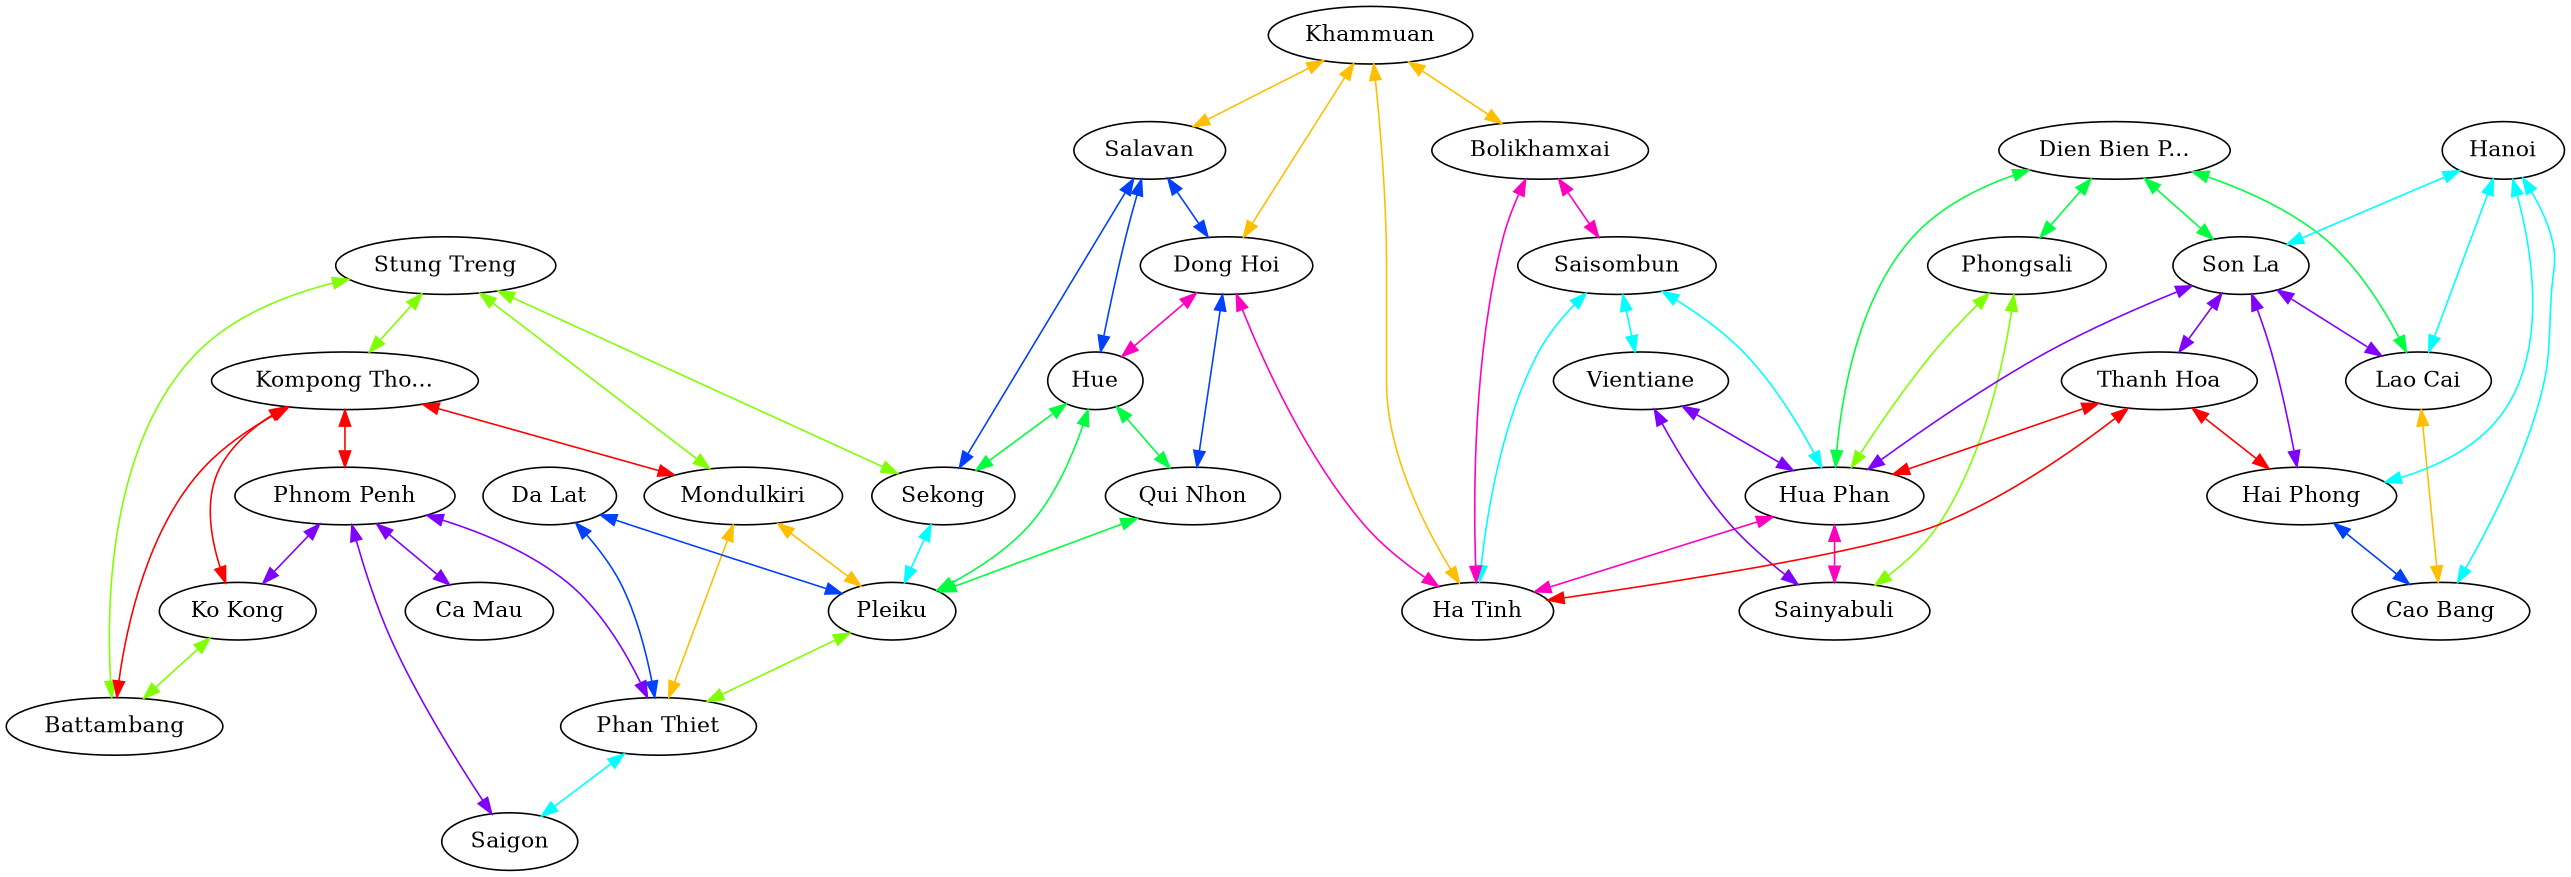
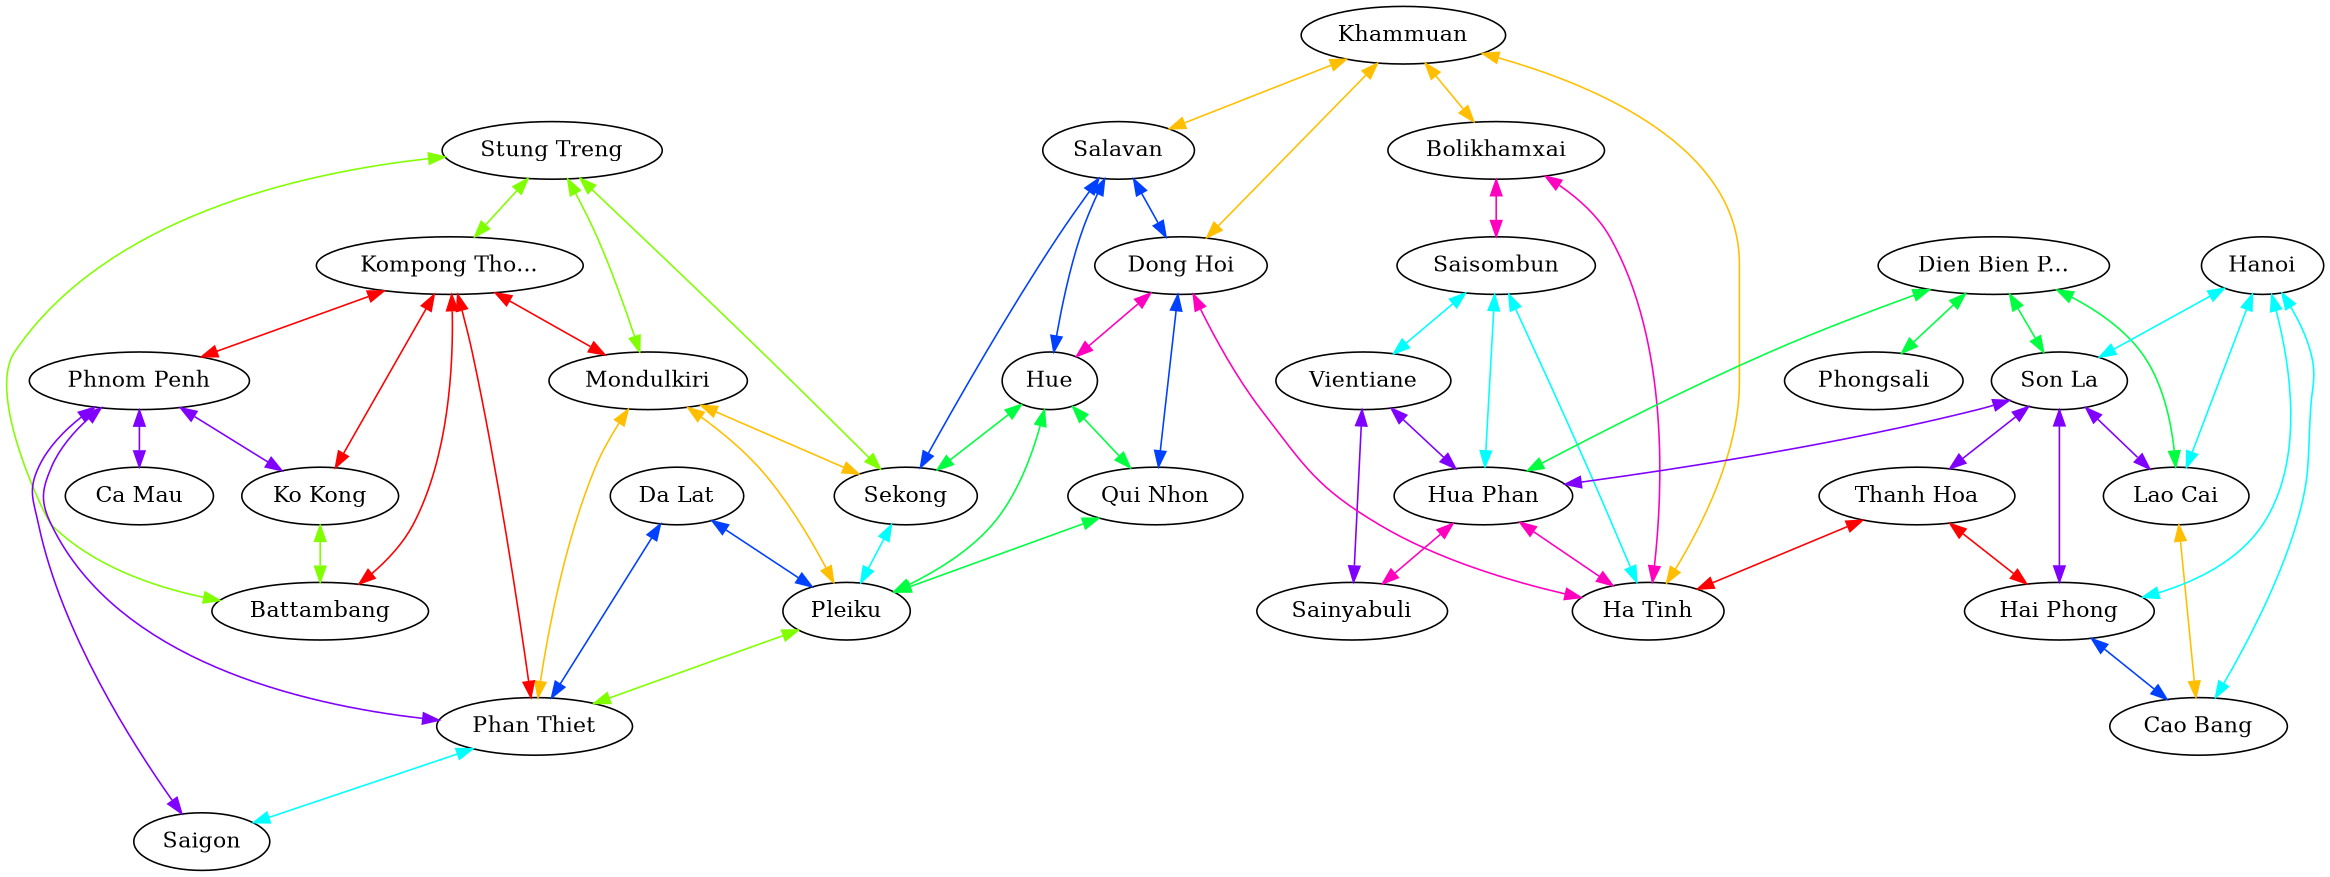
(1915, 376) -> none
(1996, 439) -> none
none -> (780, 440)
(1971, 463) -> none
none -> (500, 495)
